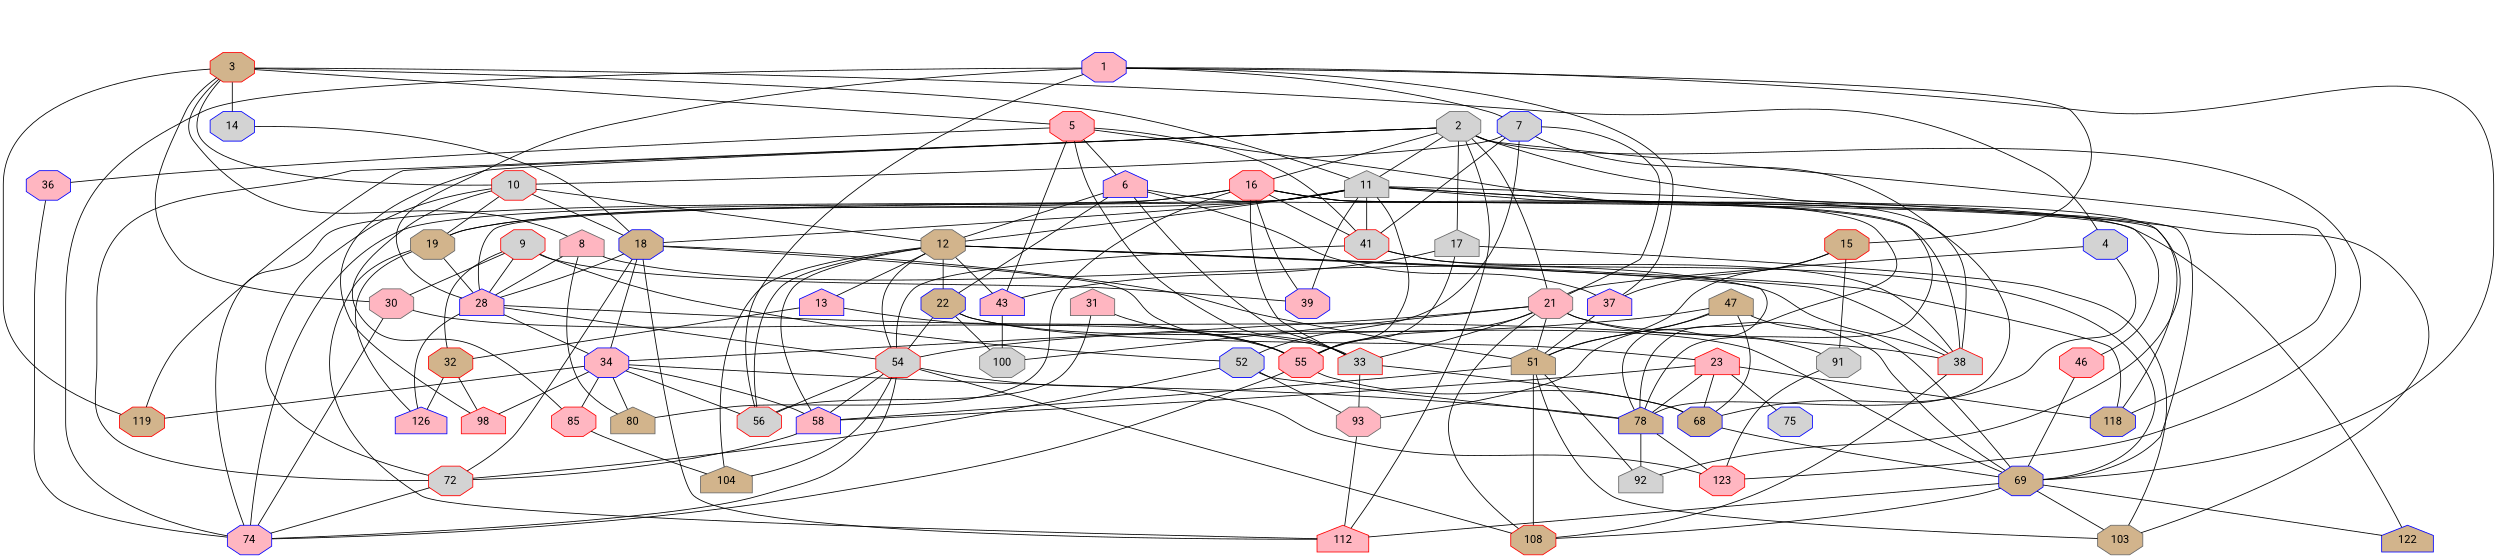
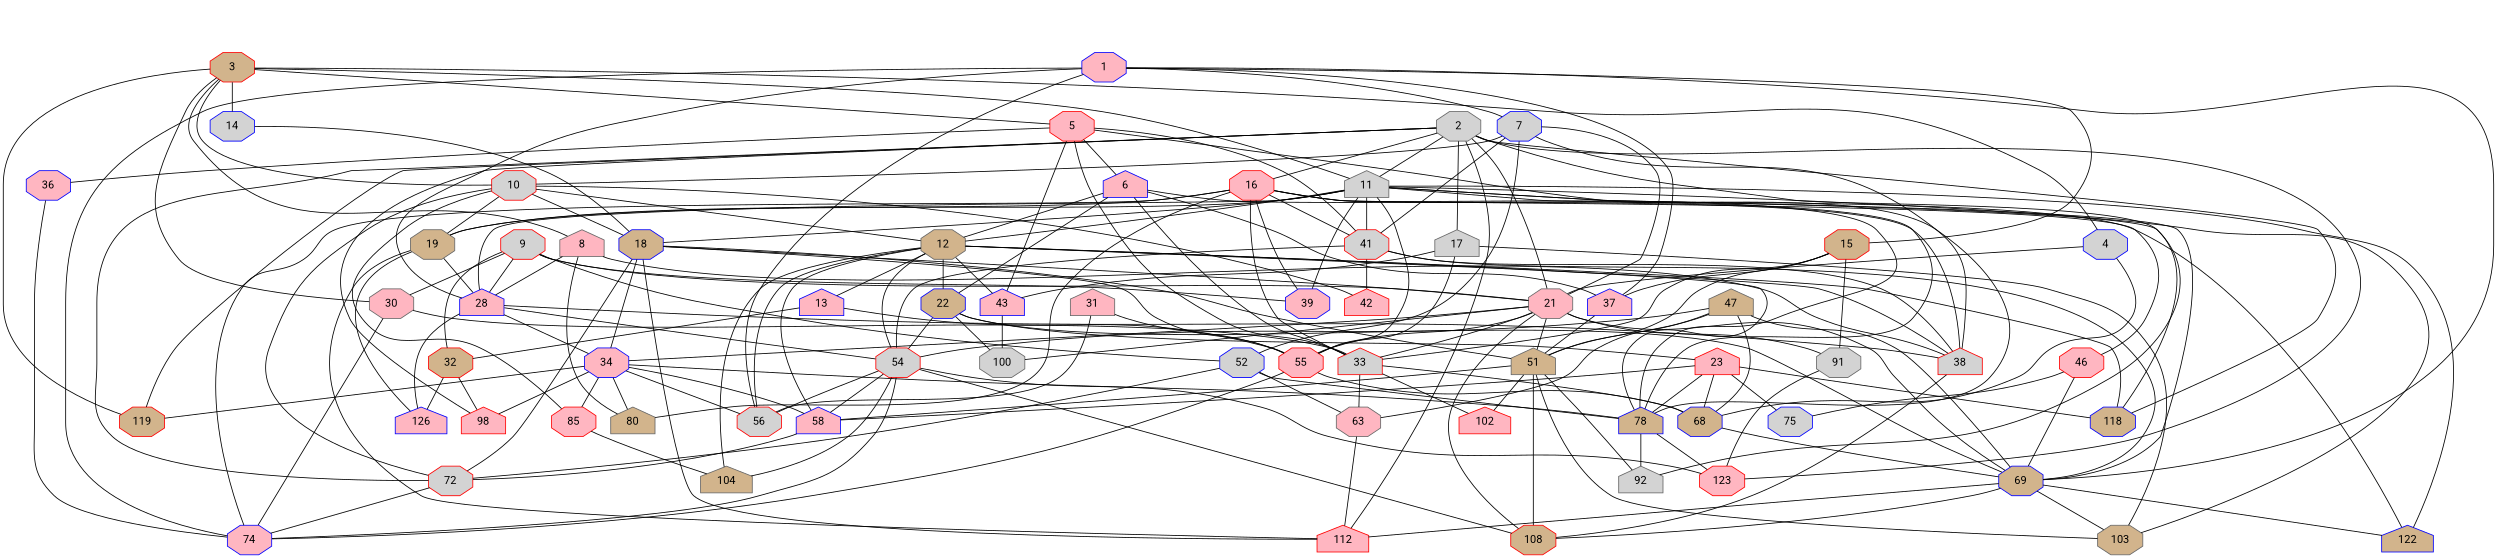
(442, 223) -> (2044, 201)
(563, 277) -> (1096, 270)
none -> (1182, 286)
none -> (1653, 303)
none -> (1367, 304)
none -> (2002, 388)
(1358, 422) -> (1358, 422)
none -> (1485, 422)
